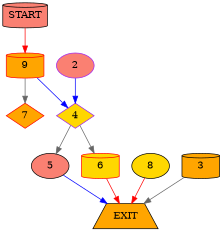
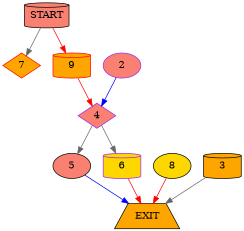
(25, 87) -> (35, 39)
(50, 90) -> (84, 89)
(75, 116) -> (97, 116)
(100, 166) -> (122, 166)
